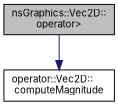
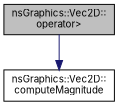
(59, 86) -> (59, 86)
